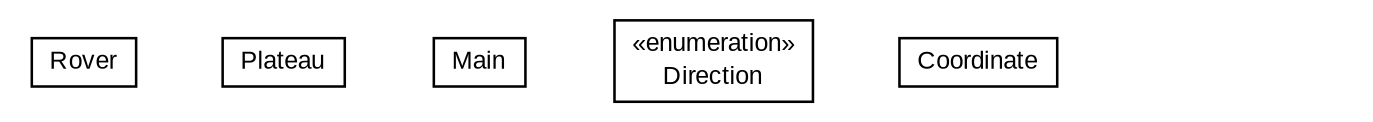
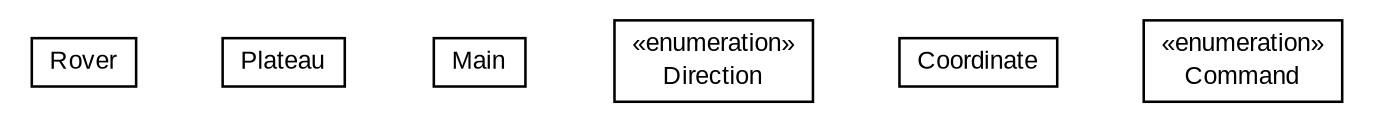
none -> (1243, 61)
